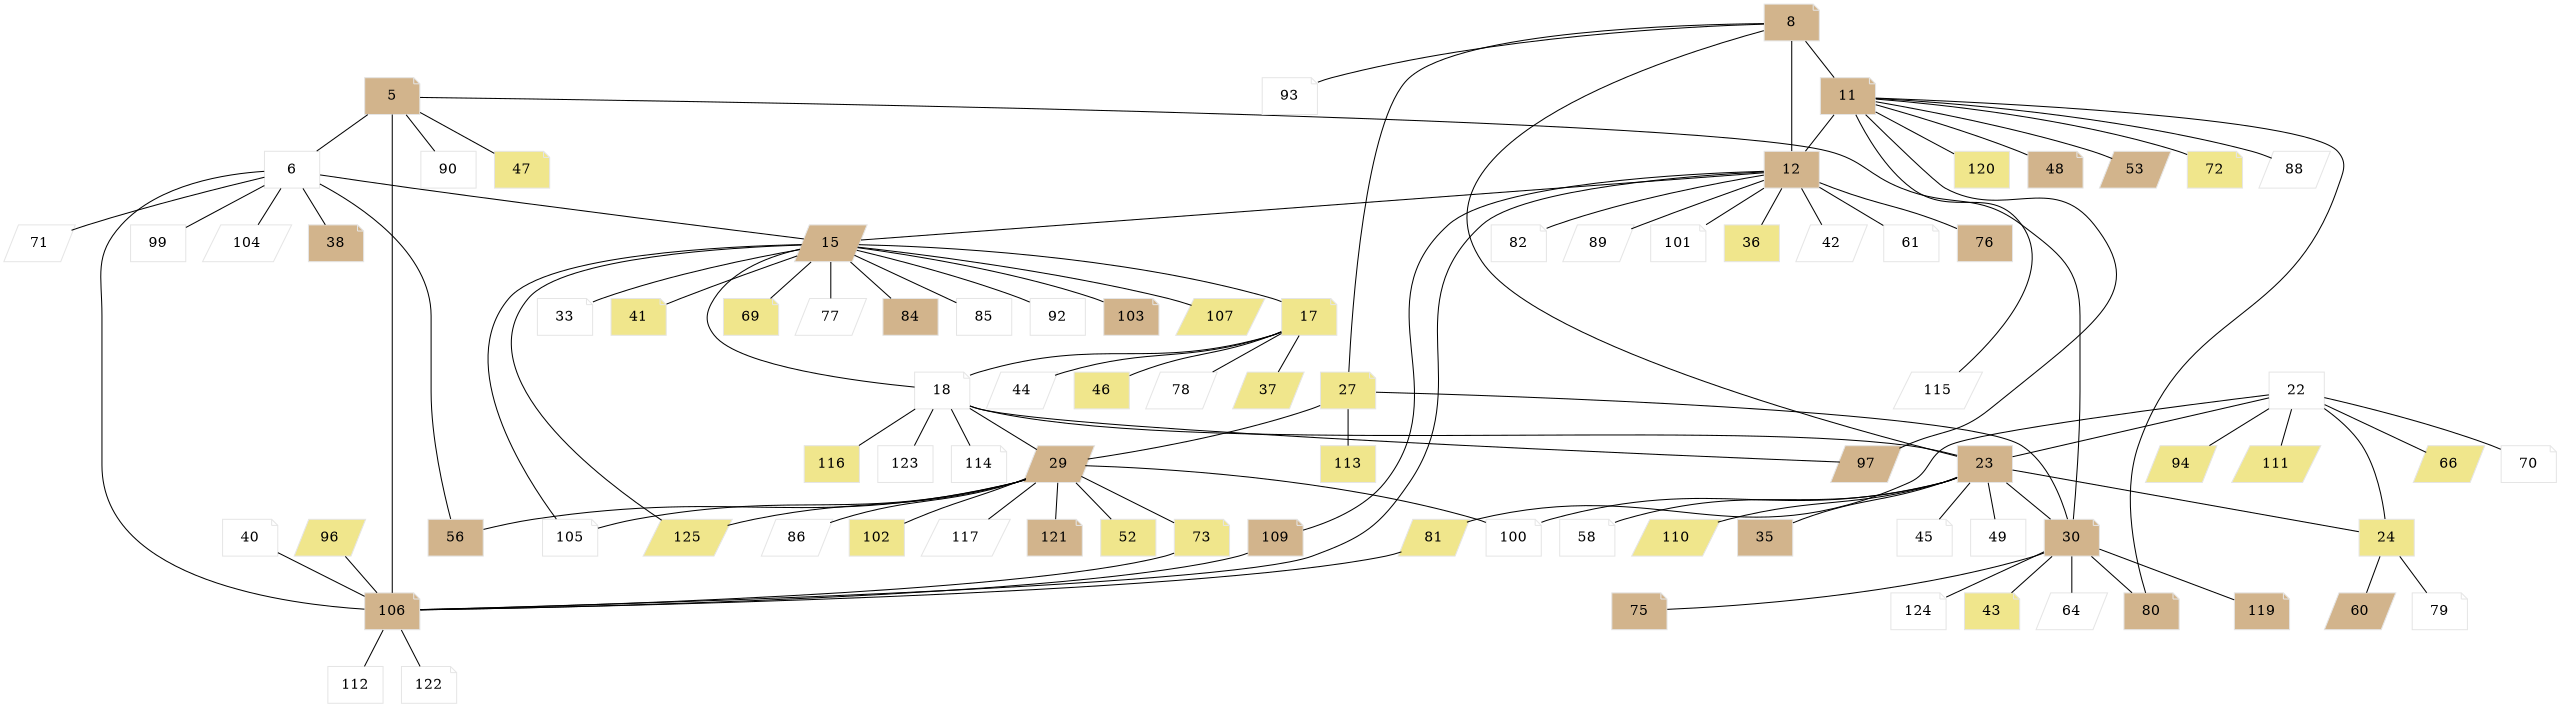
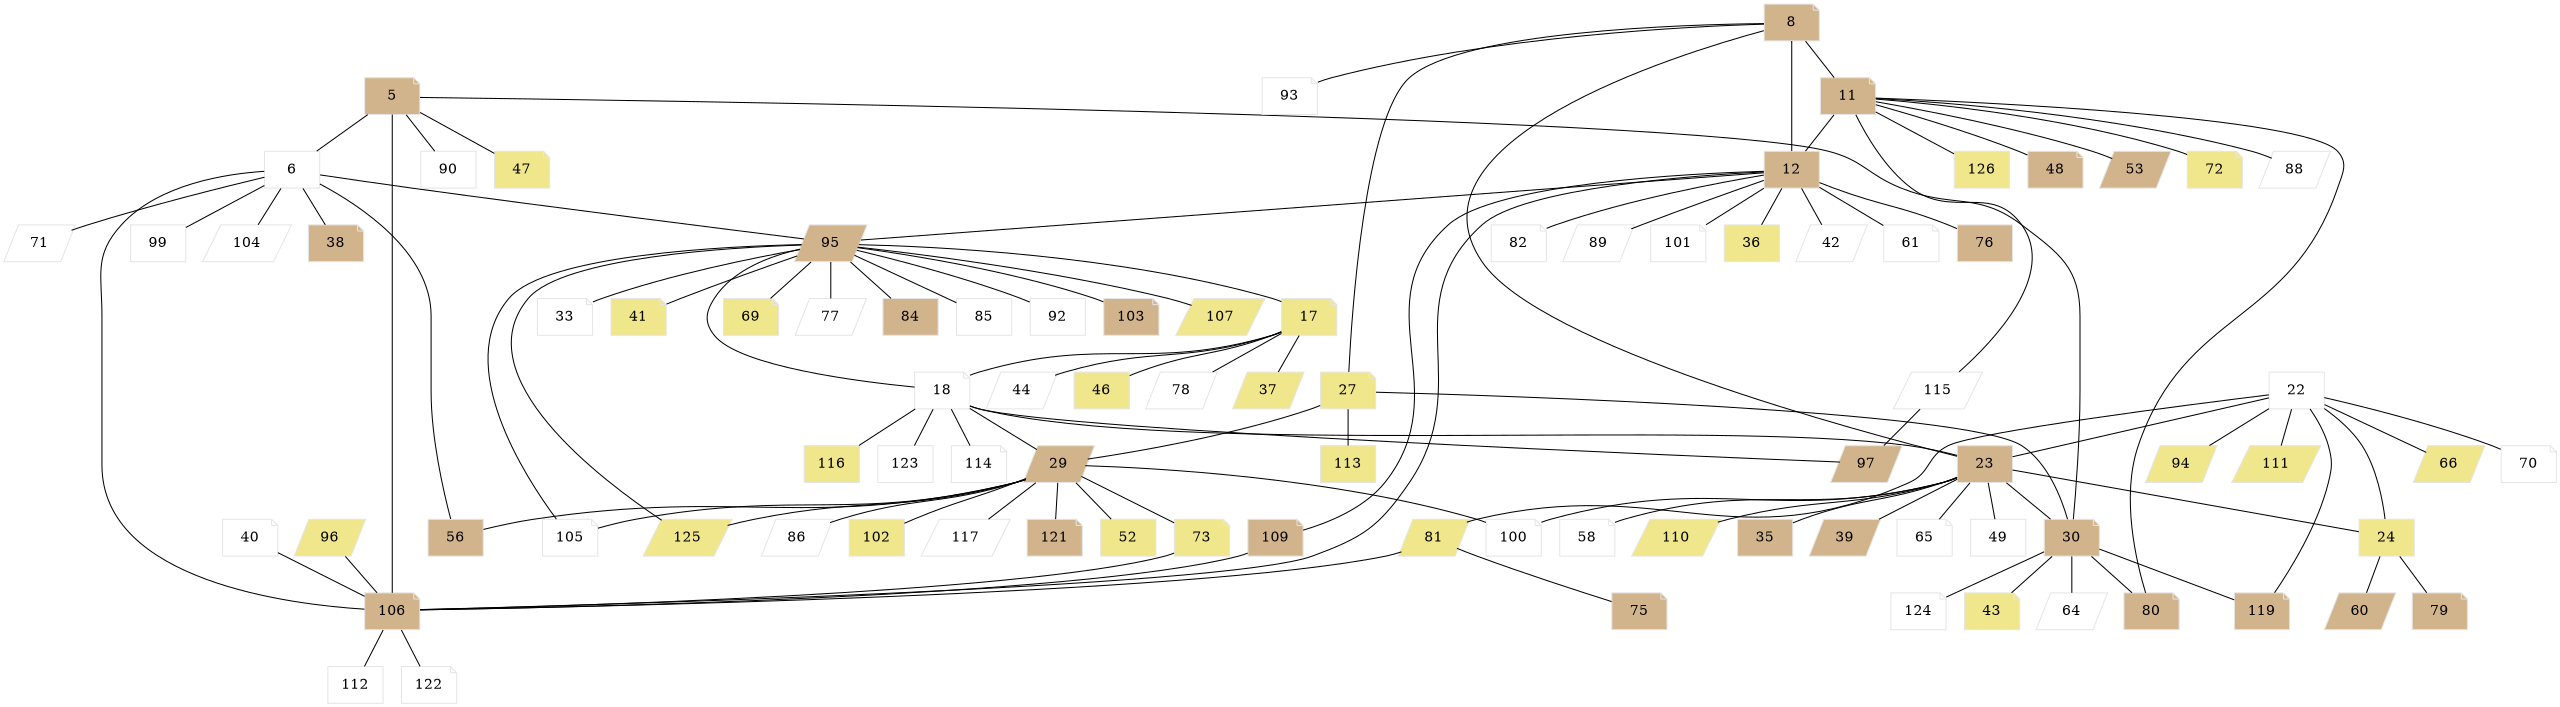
(1982, 170) -> (1982, 170)
(831, 243) -> (831, 243)
(2113, 258) -> (1901, 428)
none -> (2322, 504)
none -> (1845, 538)
(1925, 538) -> (1925, 538)
(1857, 592) -> (1534, 576)
(2440, 611) -> (2440, 611)
